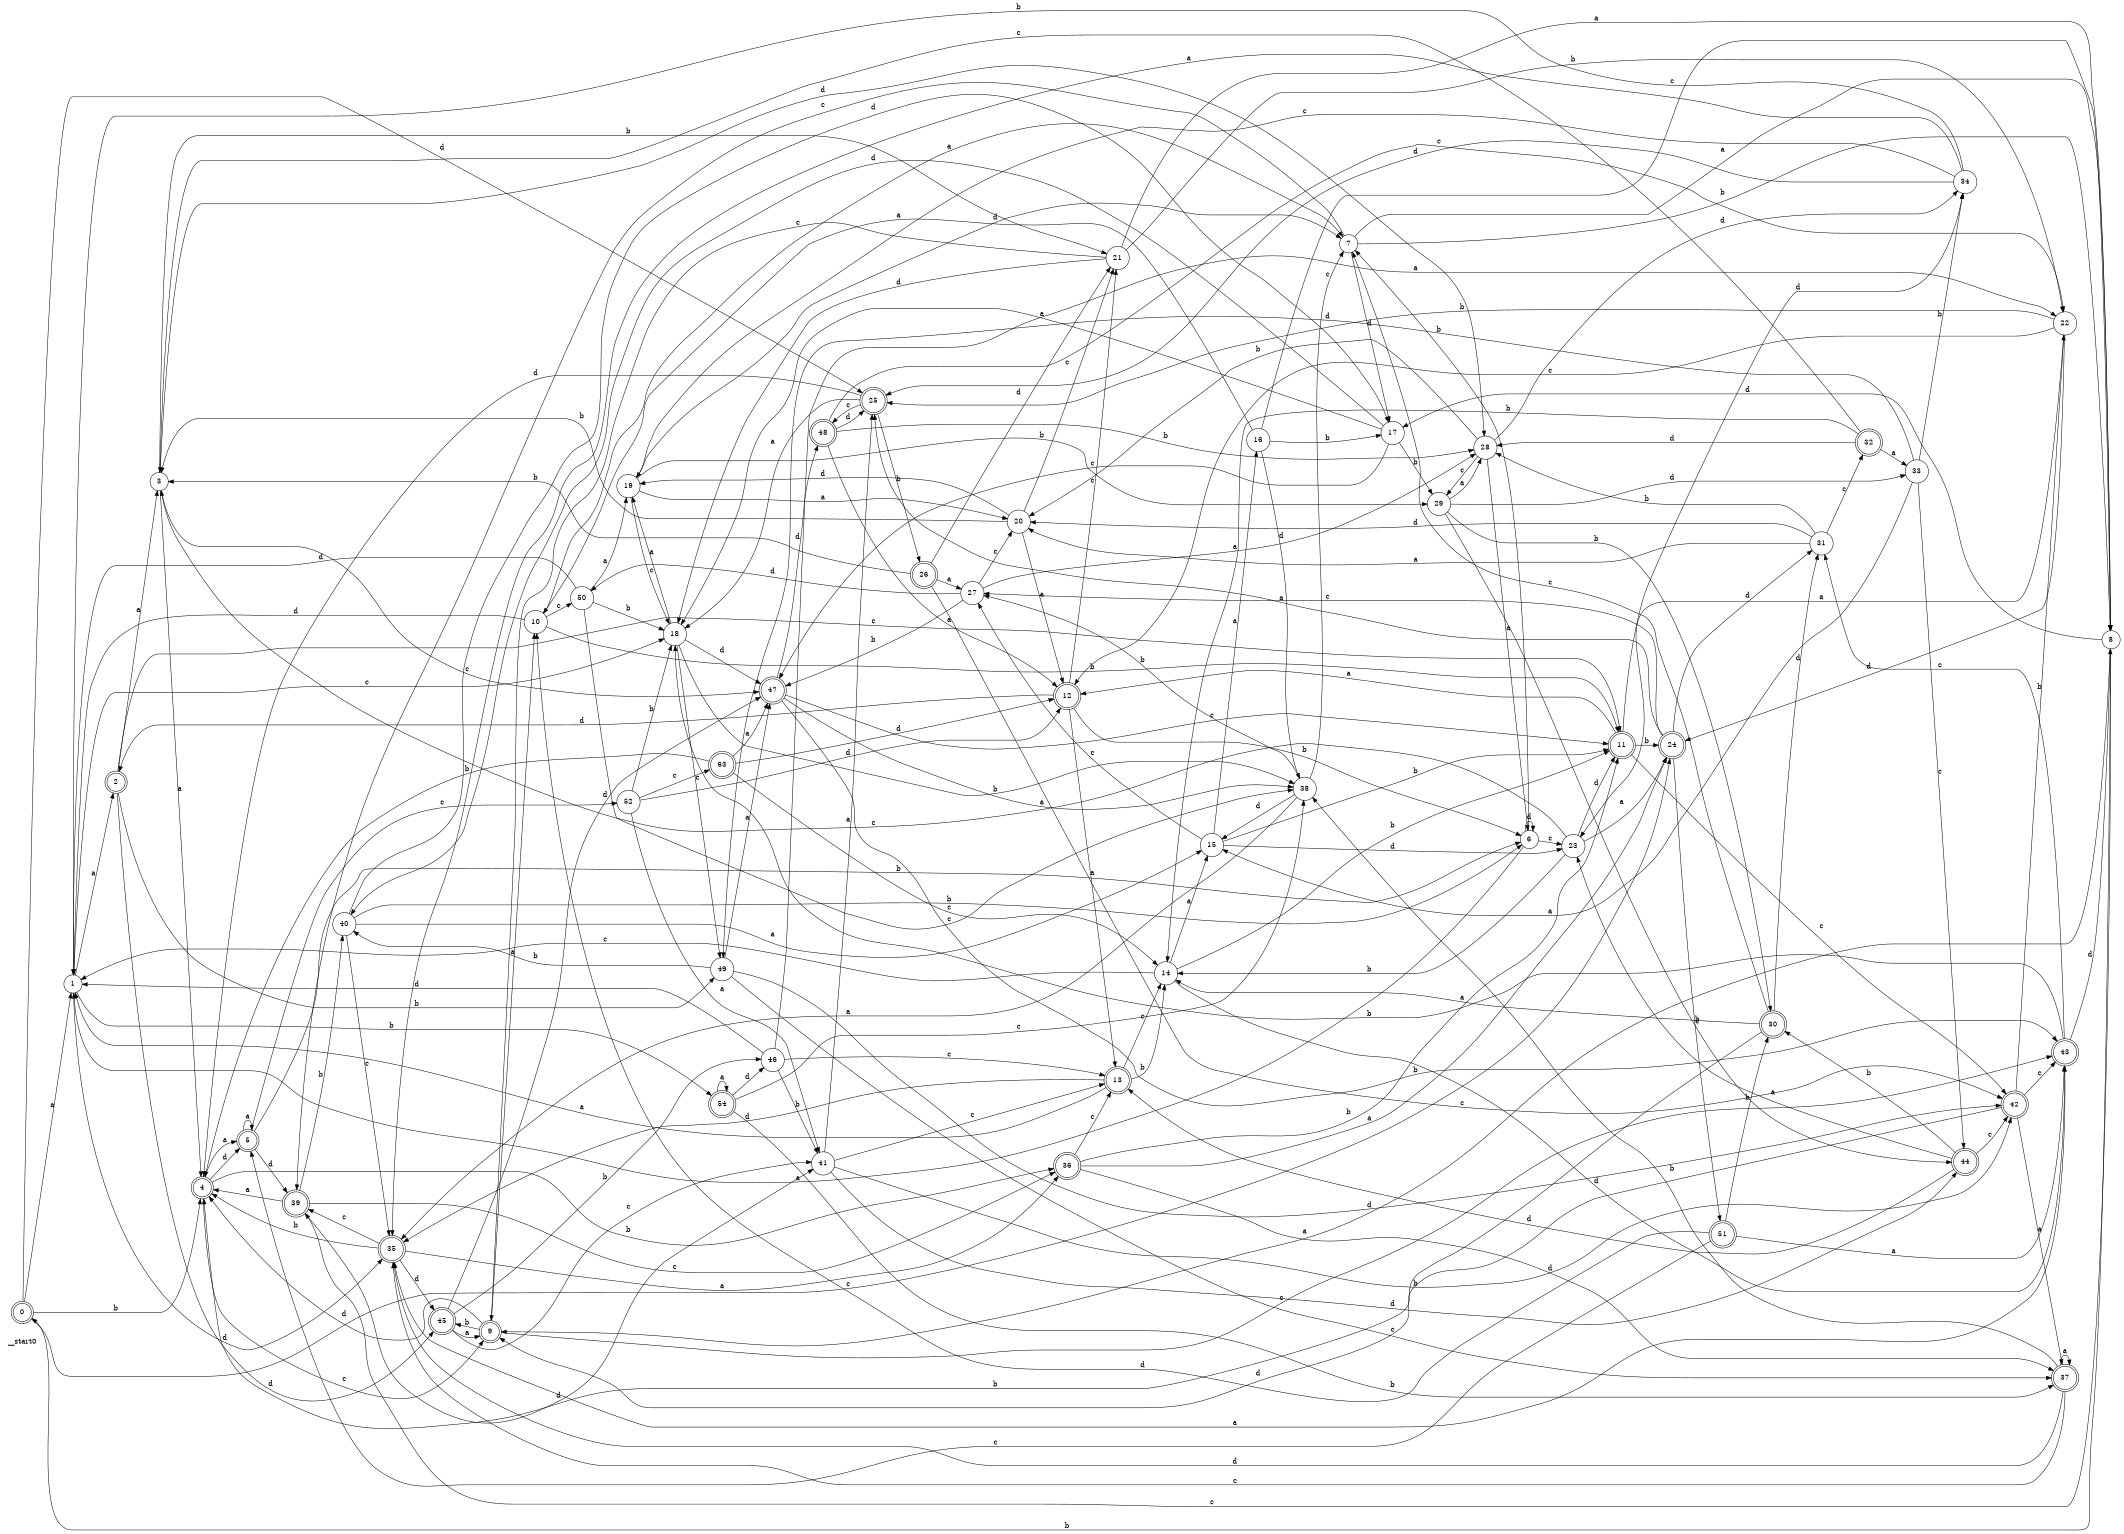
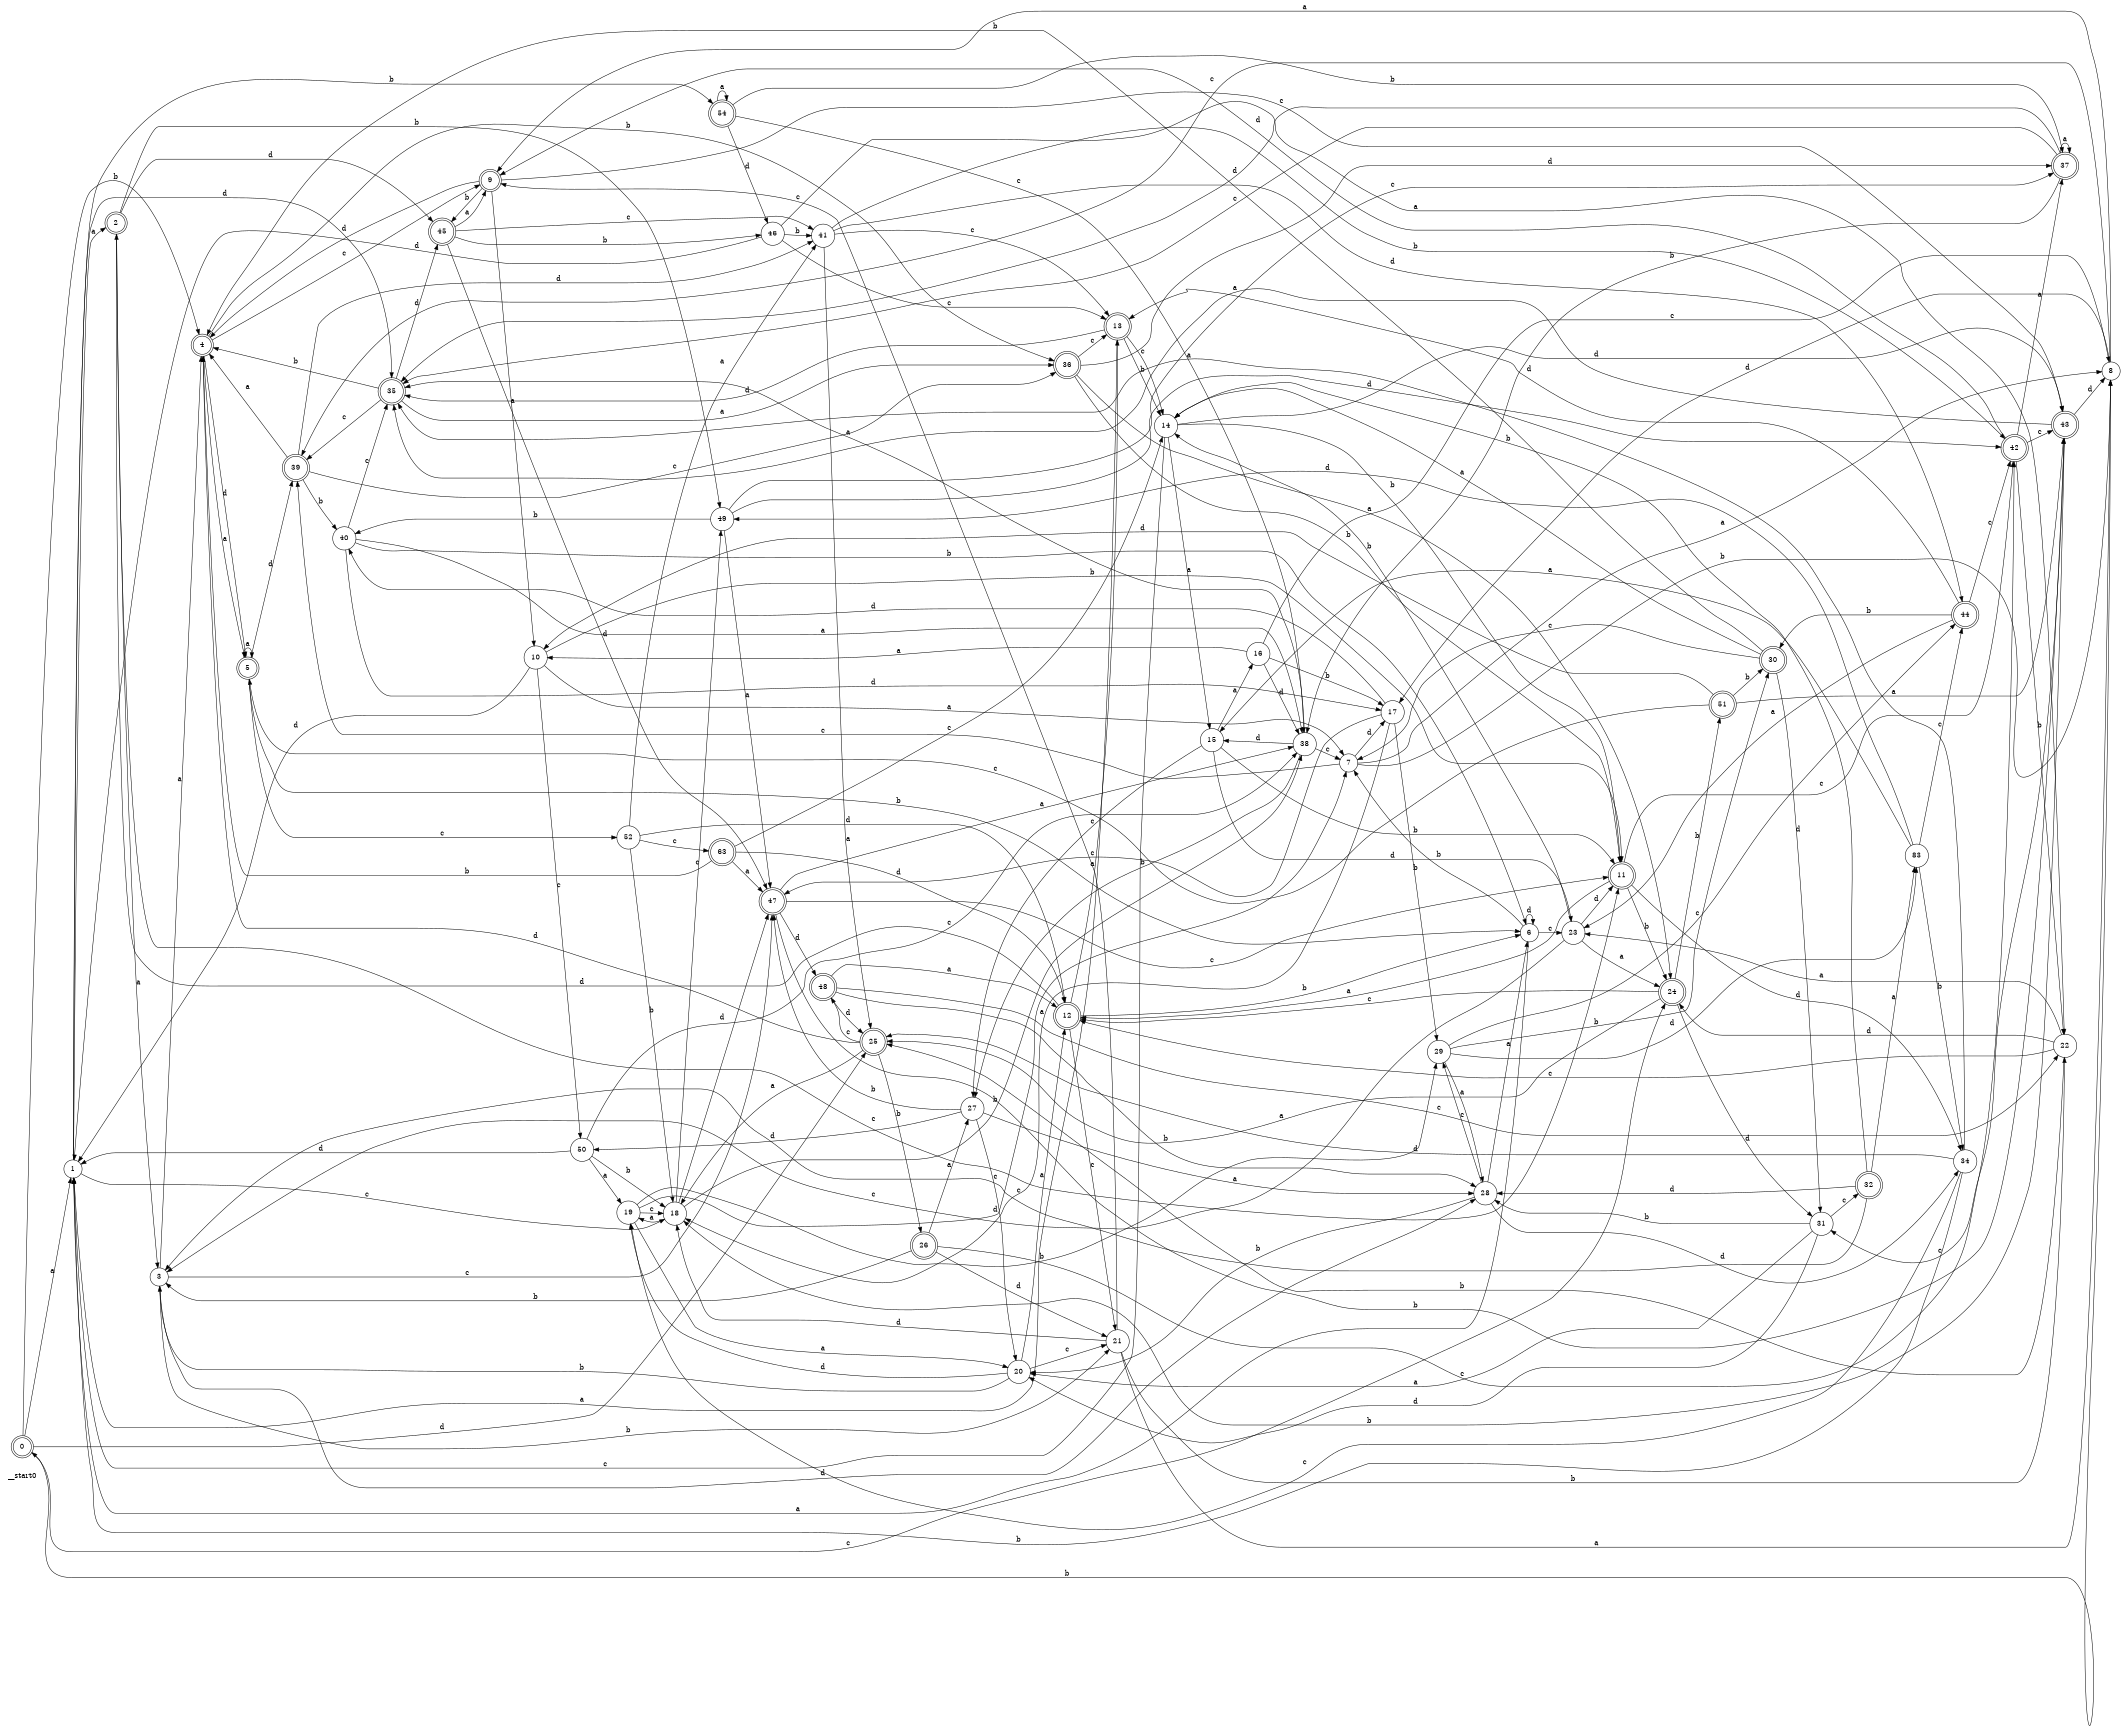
(1917, 471) -> (1917, 856)
(1375, 601) -> (1372, 1003)
(765, 940) -> (853, 634)
